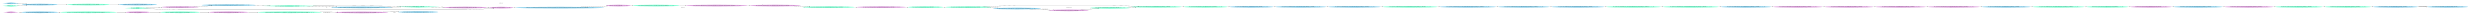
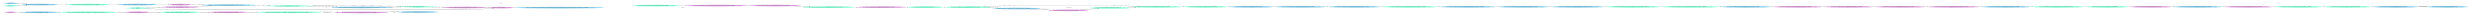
none -> (180, 5)
(618, 6) -> none
